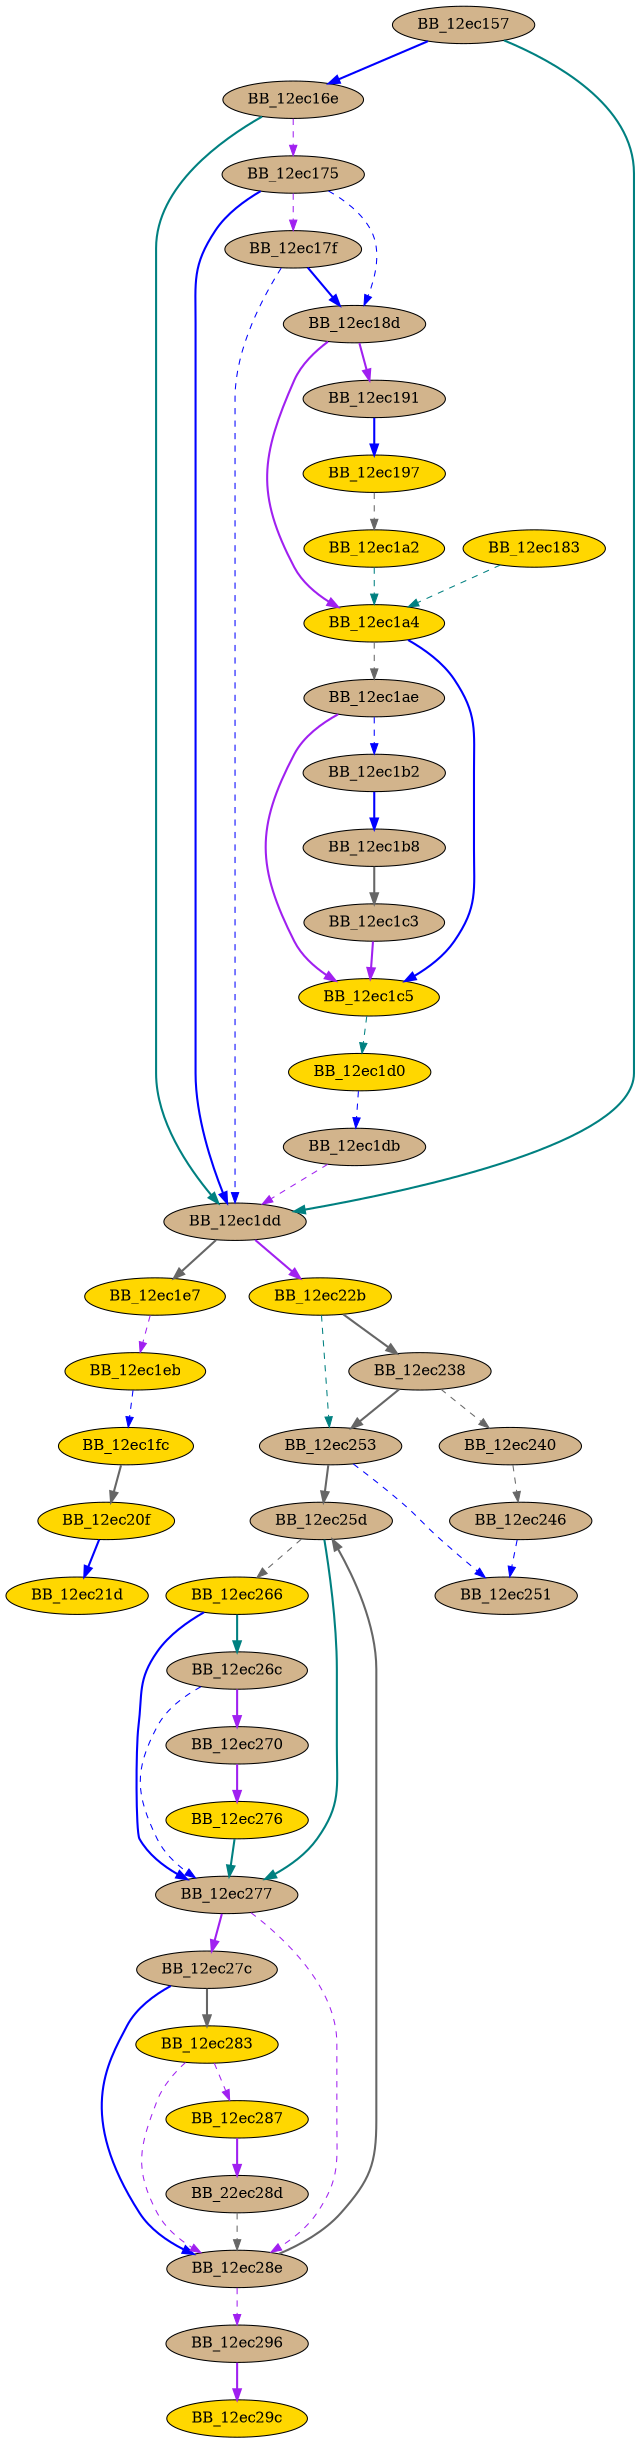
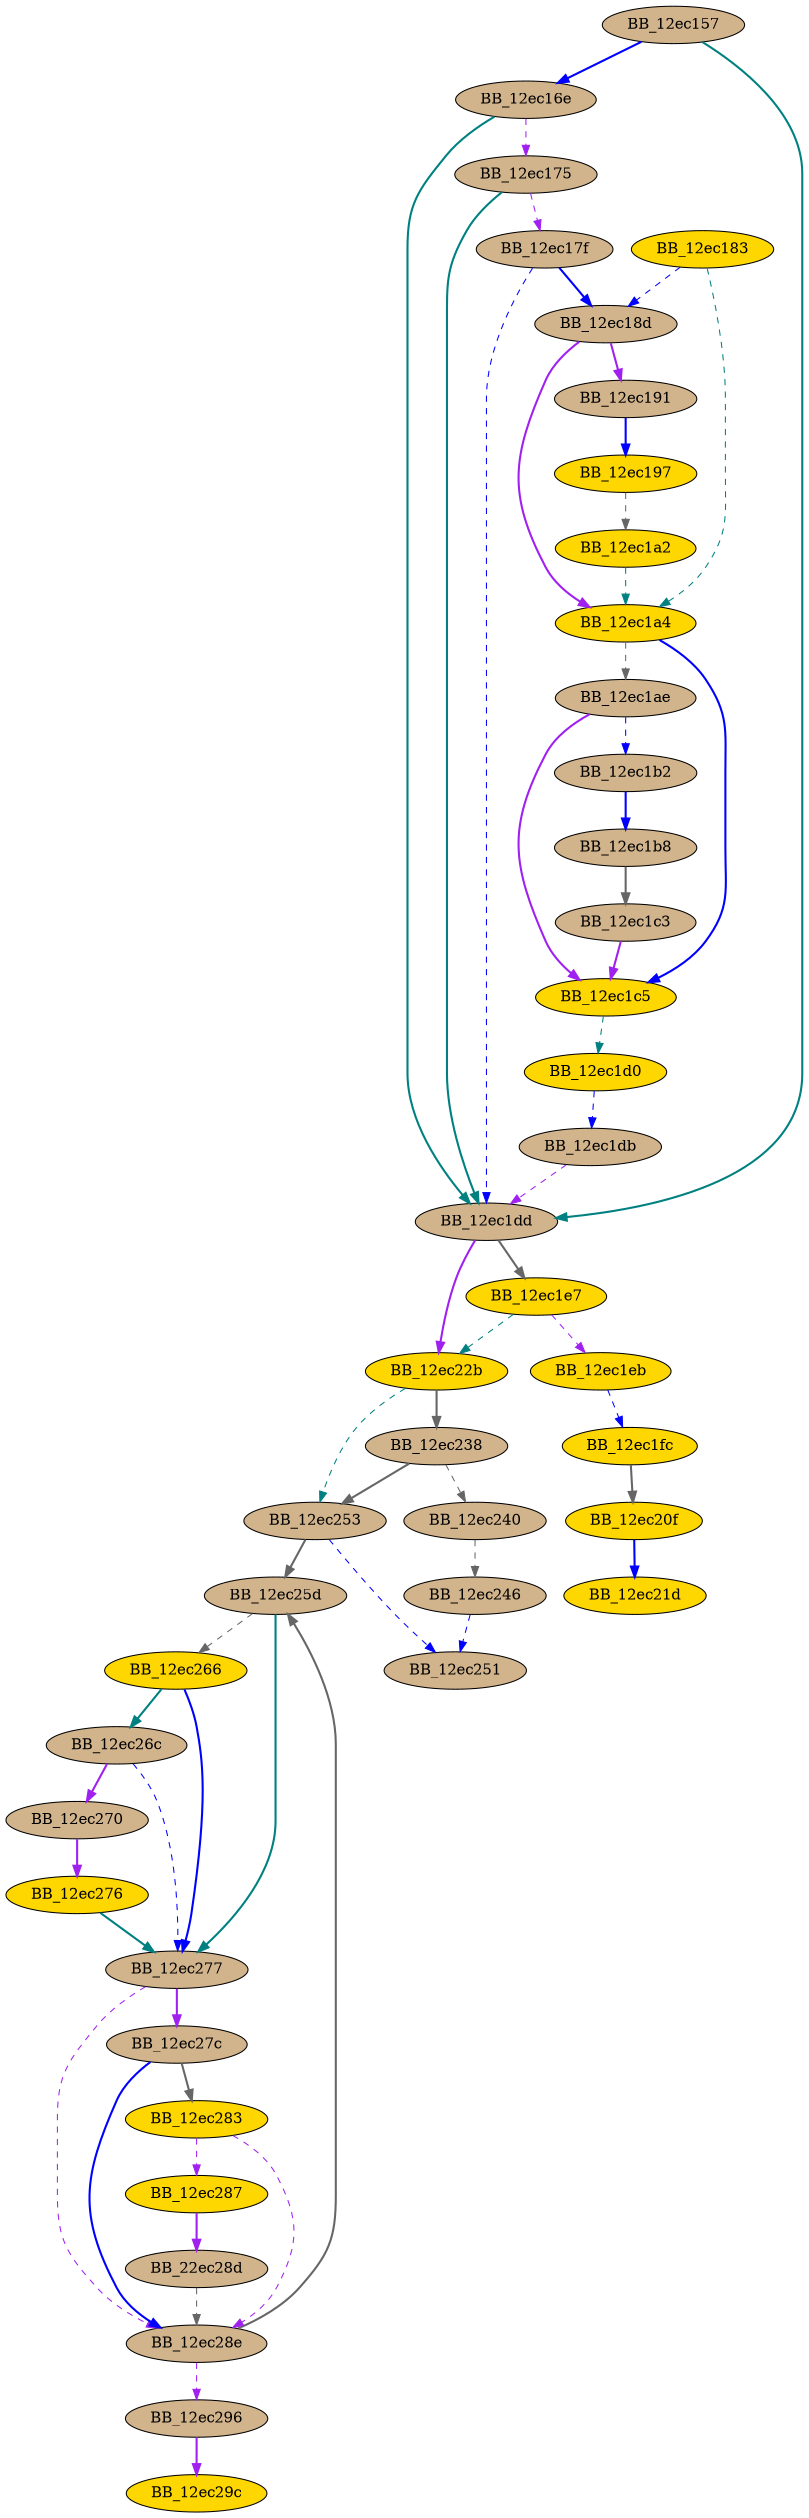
(373, 234) -> (658, 284)
(196, 681) -> (447, 686)
none -> (491, 1331)
